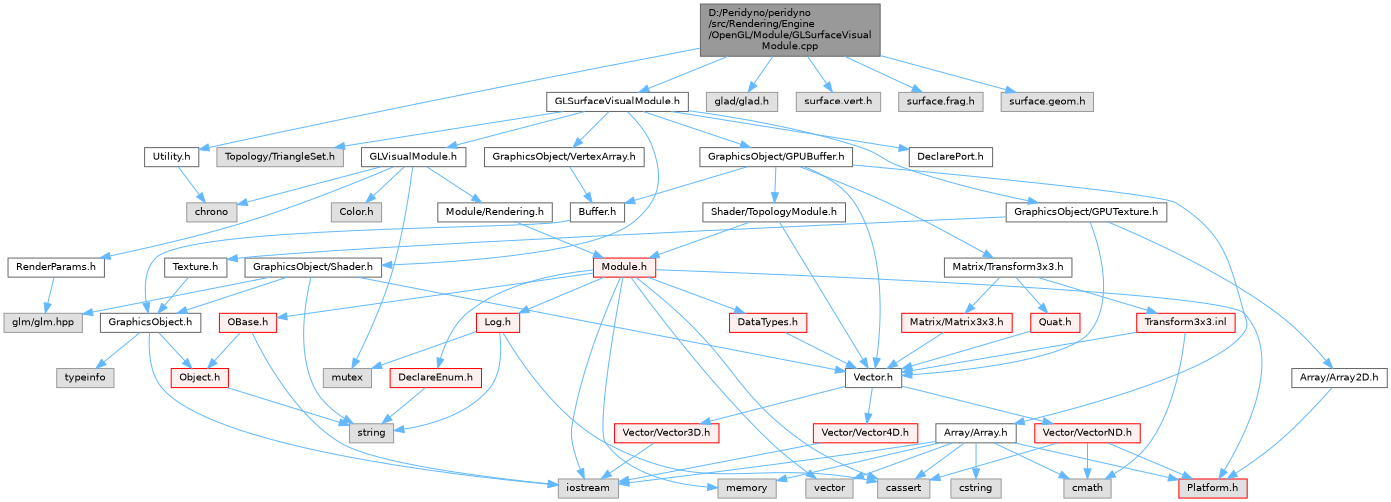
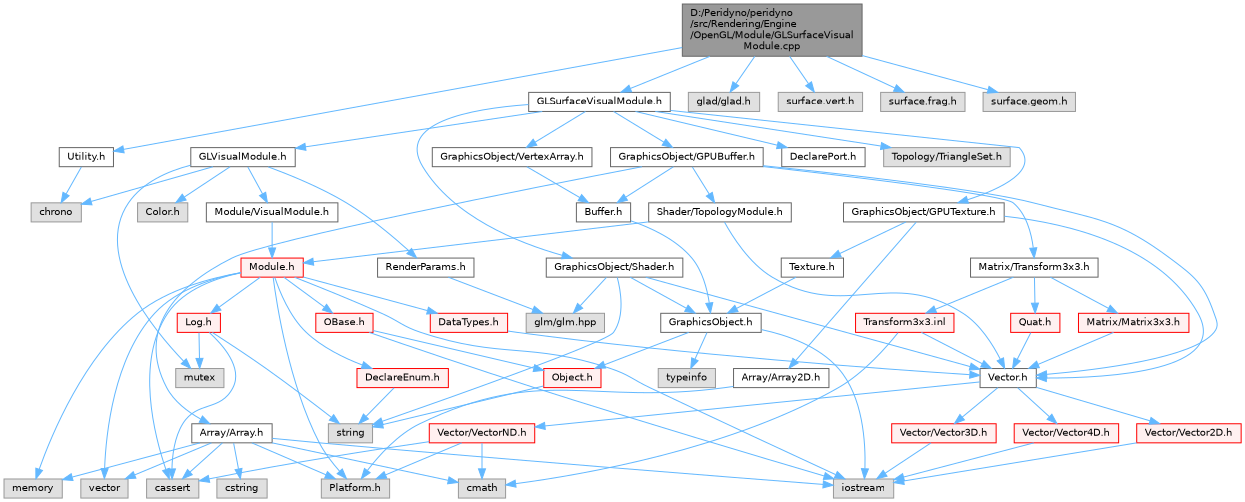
(495, 212) -> (272, 212)
none -> (1189, 433)
(1213, 489) -> (355, 489)
